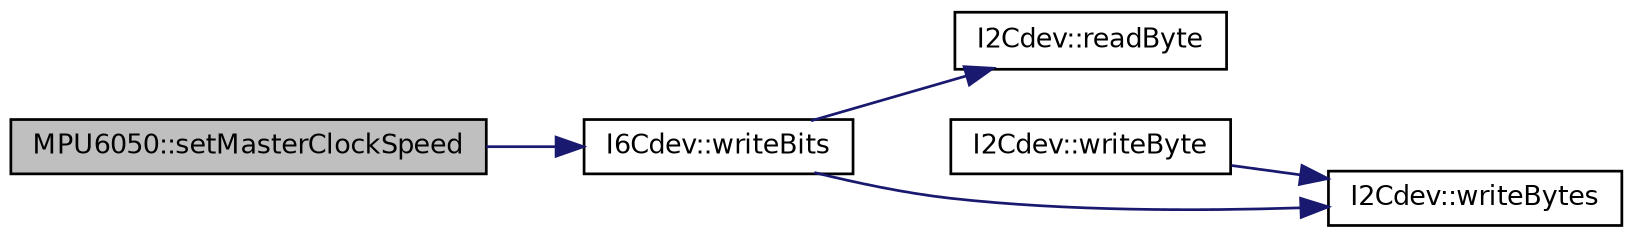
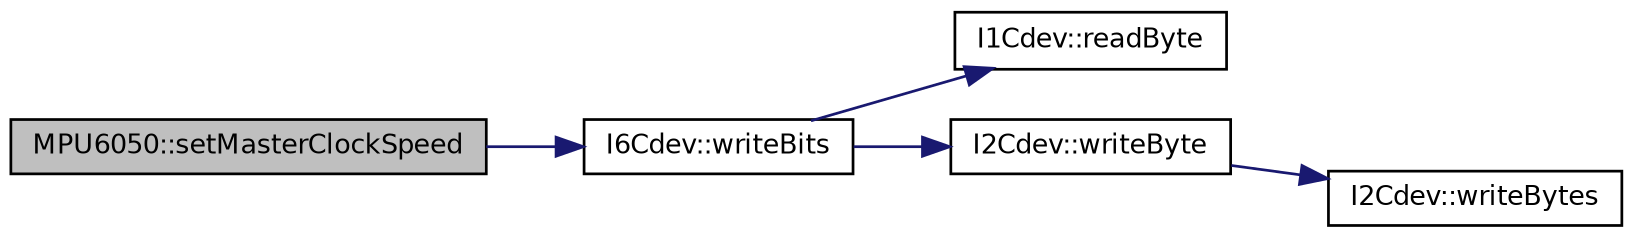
(1091, 41) -> (1091, 41)
(1056, 206) -> (888, 147)
